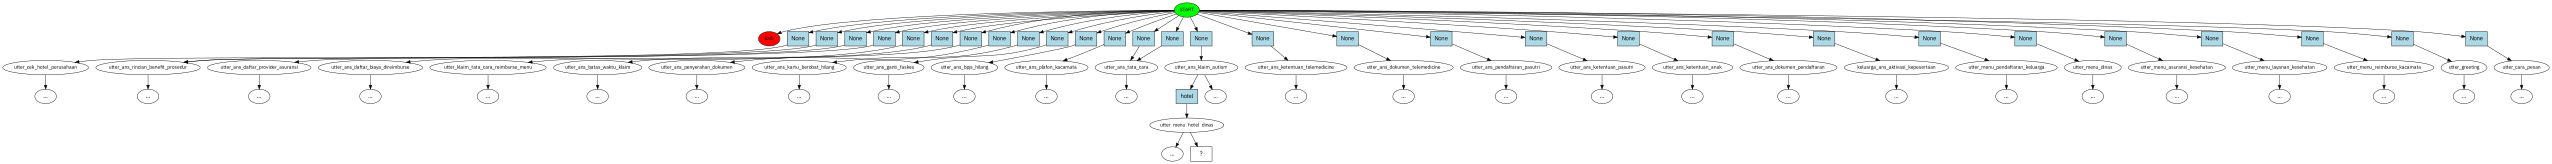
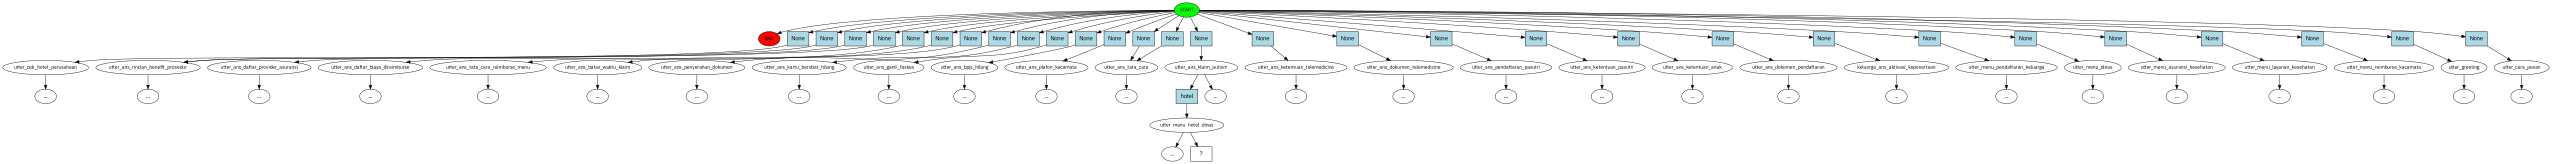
(488, 68) -> (488, 68)
